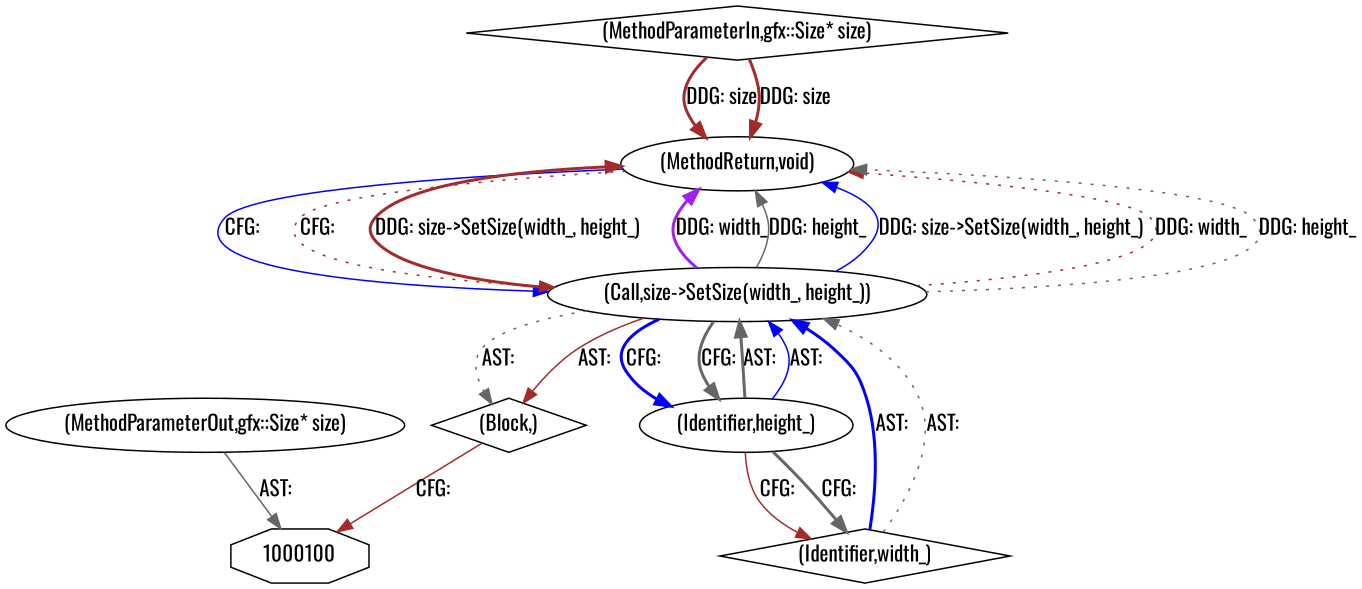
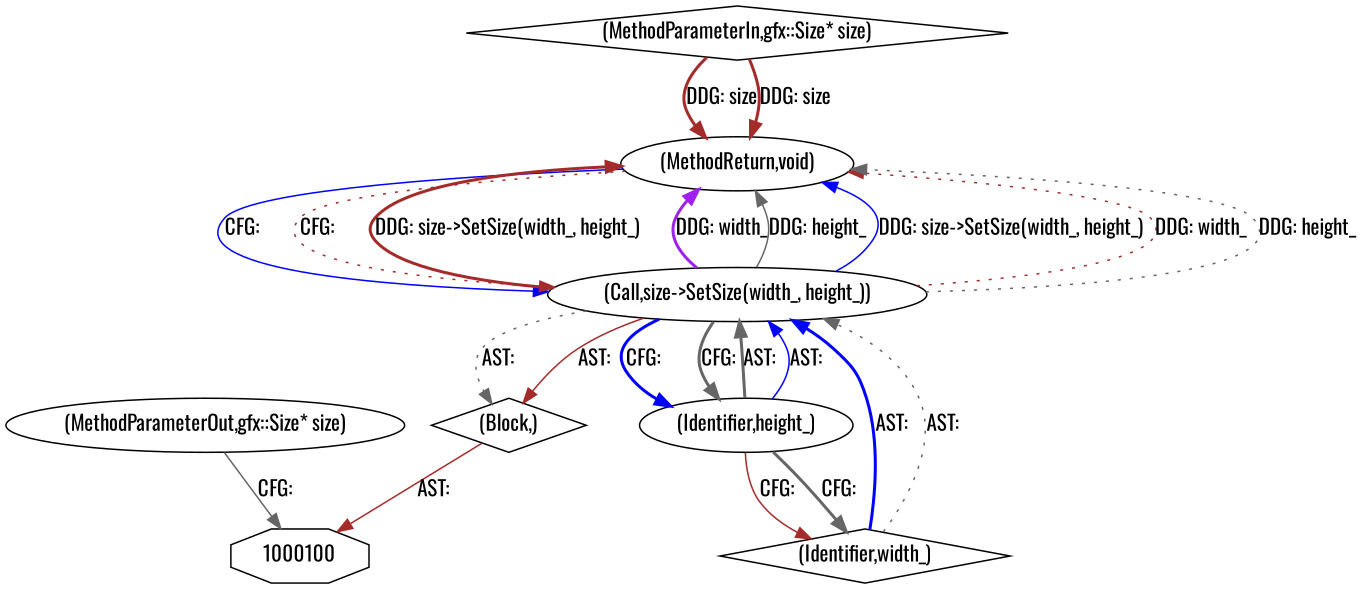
(278, 491) -> (278, 491)
(436, 491) -> (436, 491)
